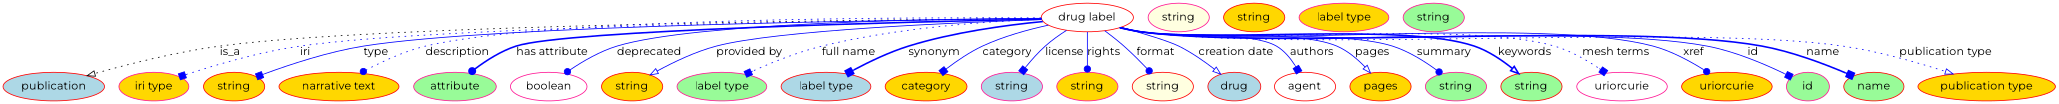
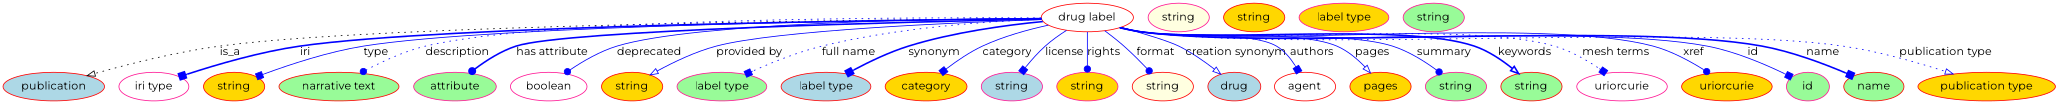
(612, 27) -> (612, 27)
(1236, 52) -> (1236, 52)
(154, 87) -> (154, 87)
(339, 87) -> (339, 87)
